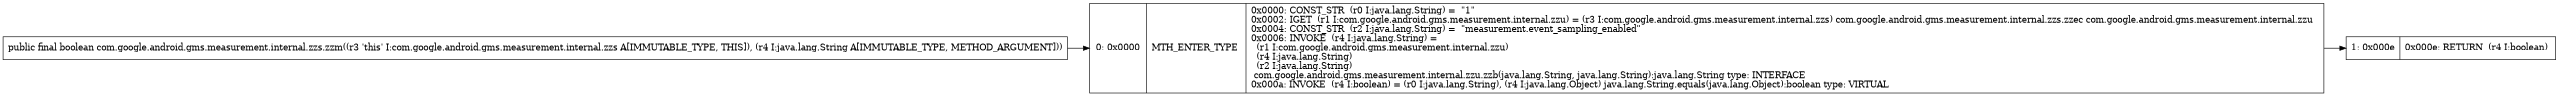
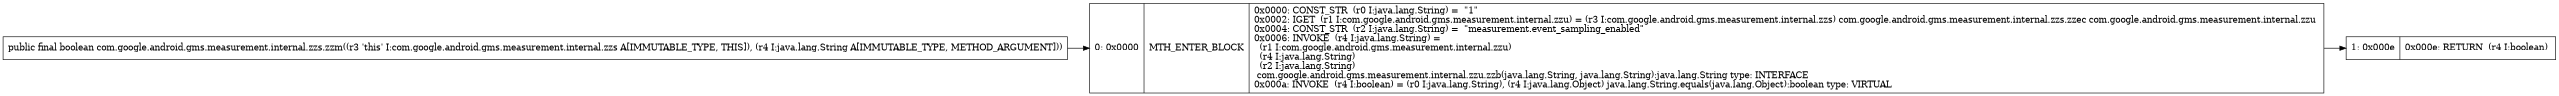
(1195, 48) -> (1197, 48)
